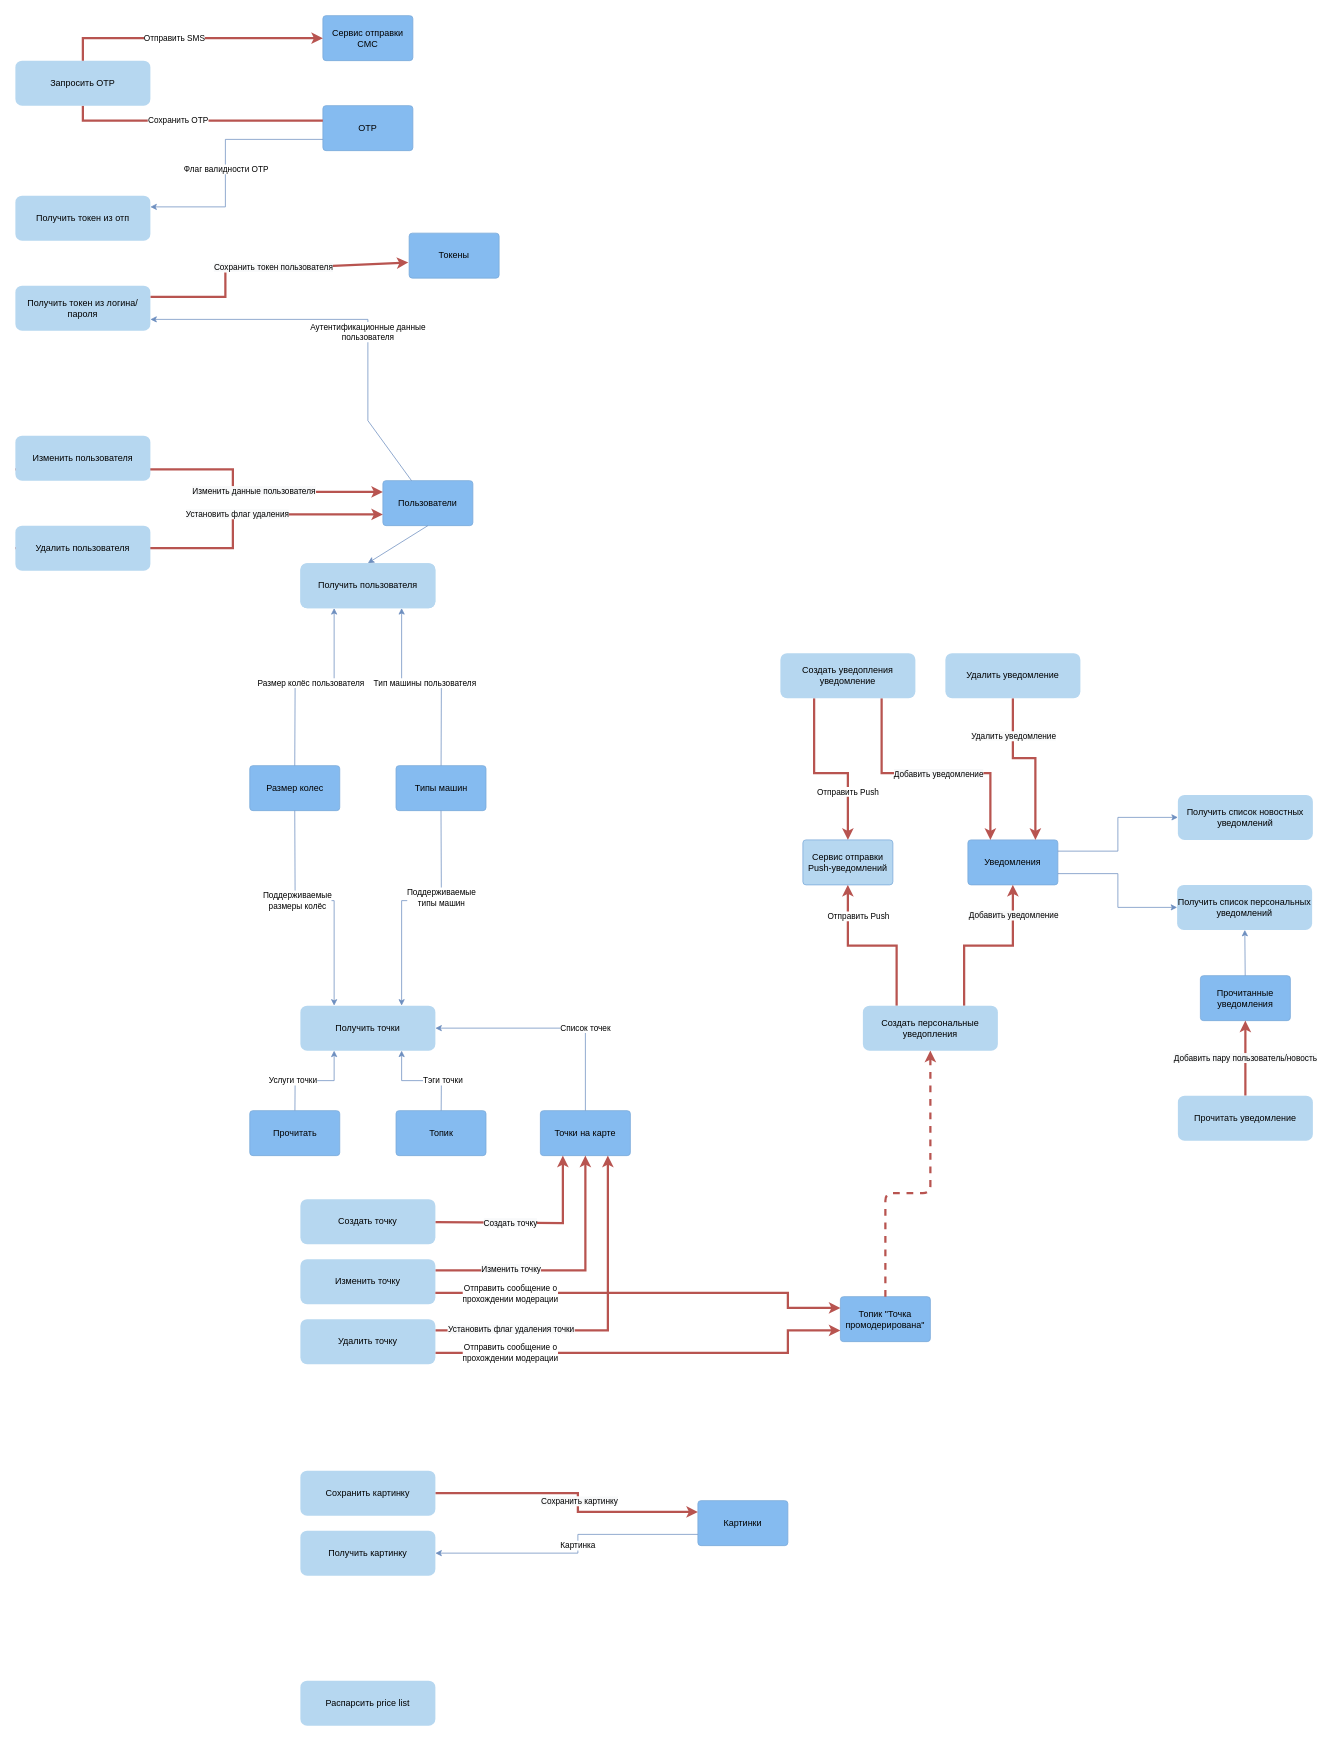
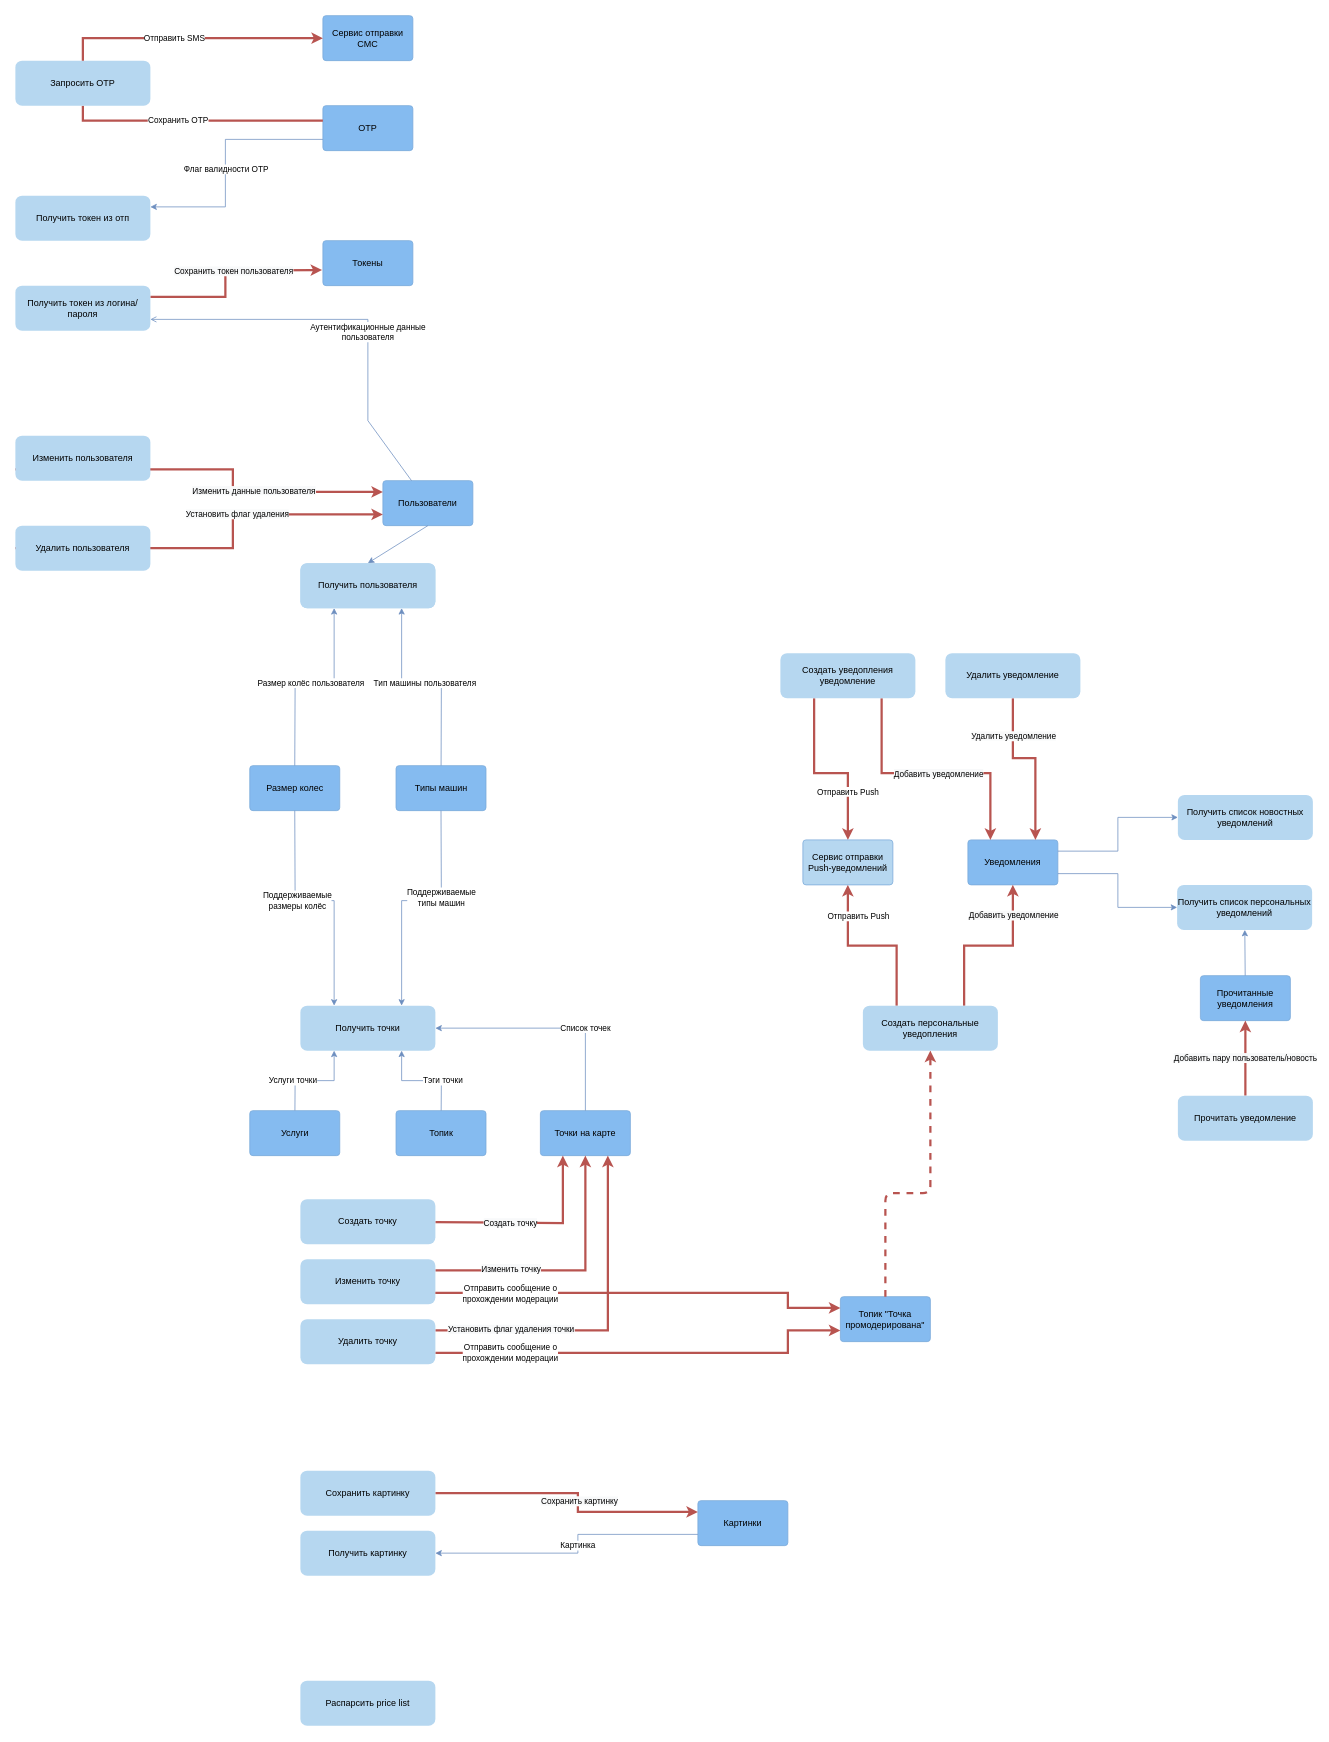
(454, 255) -> (368, 263)
(157, 319) -> (155, 319)
(295, 1133) -> (295, 1133)
